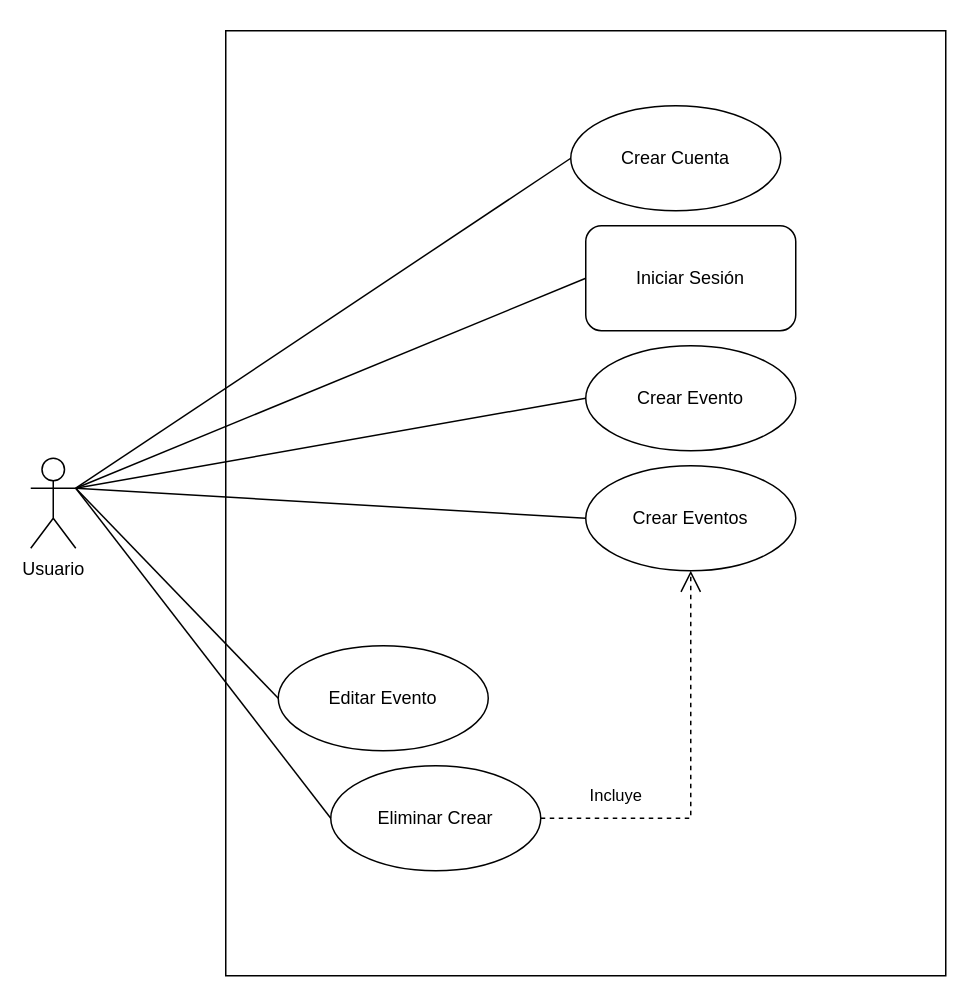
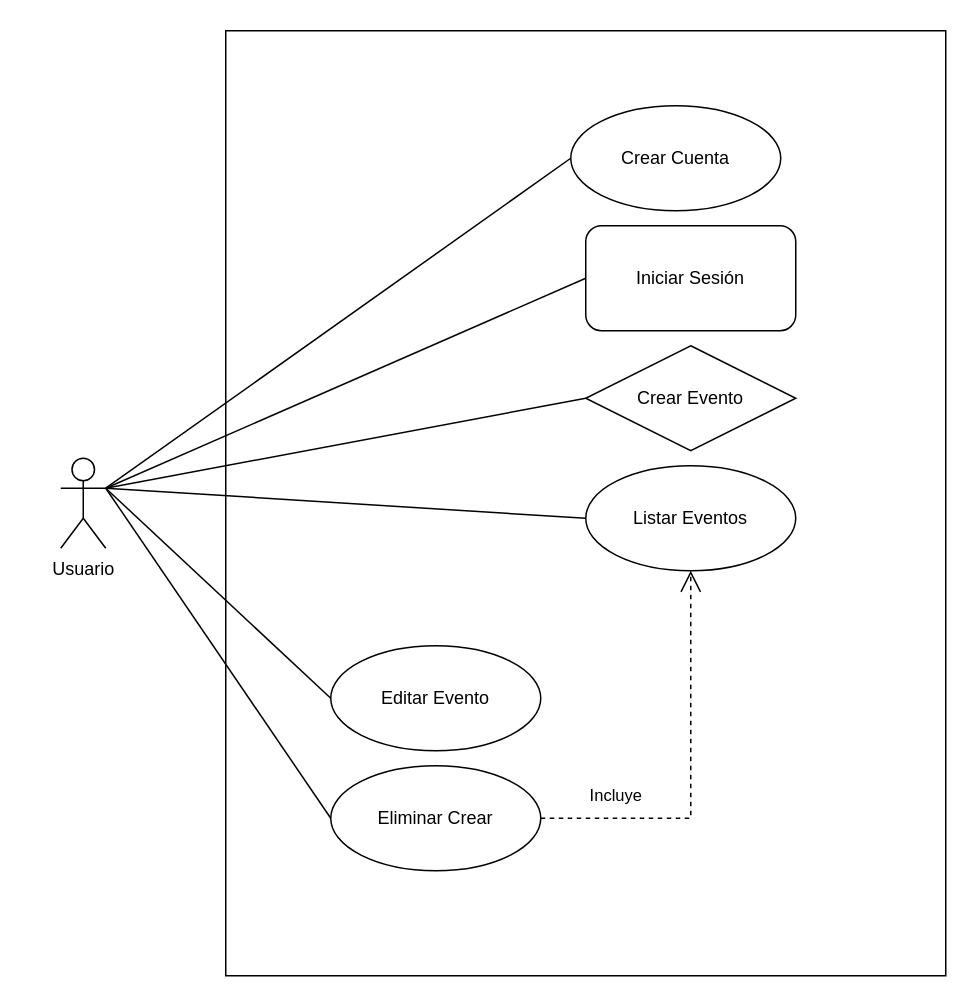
(691, 398) -> (691, 398)
(53, 503) -> (83, 503)
(691, 518) -> (691, 518)
(383, 698) -> (436, 698)
